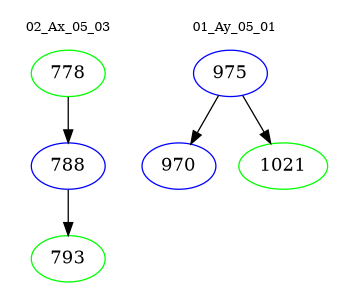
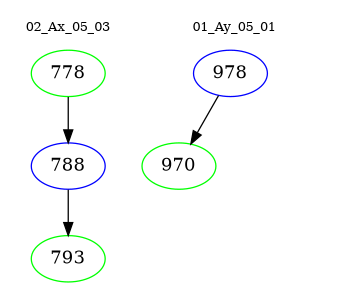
(230, 73) -> (230, 73)
(179, 166) -> (179, 166)
(283, 166) -> none
